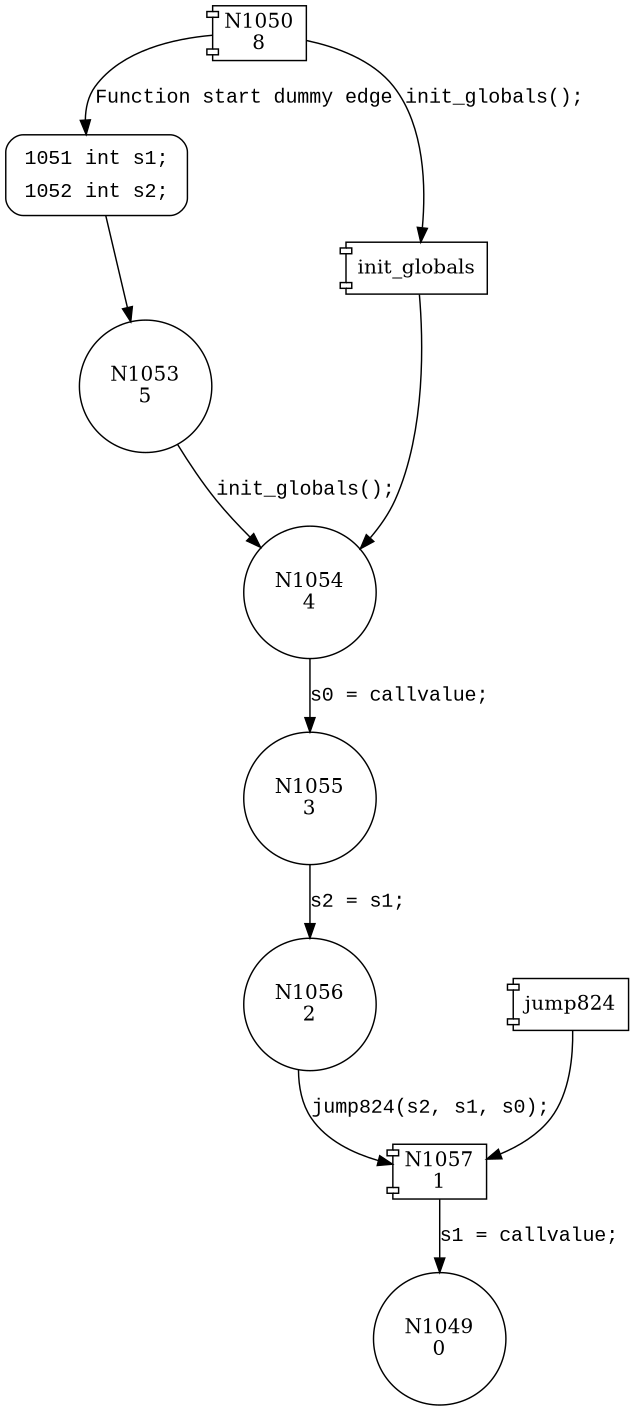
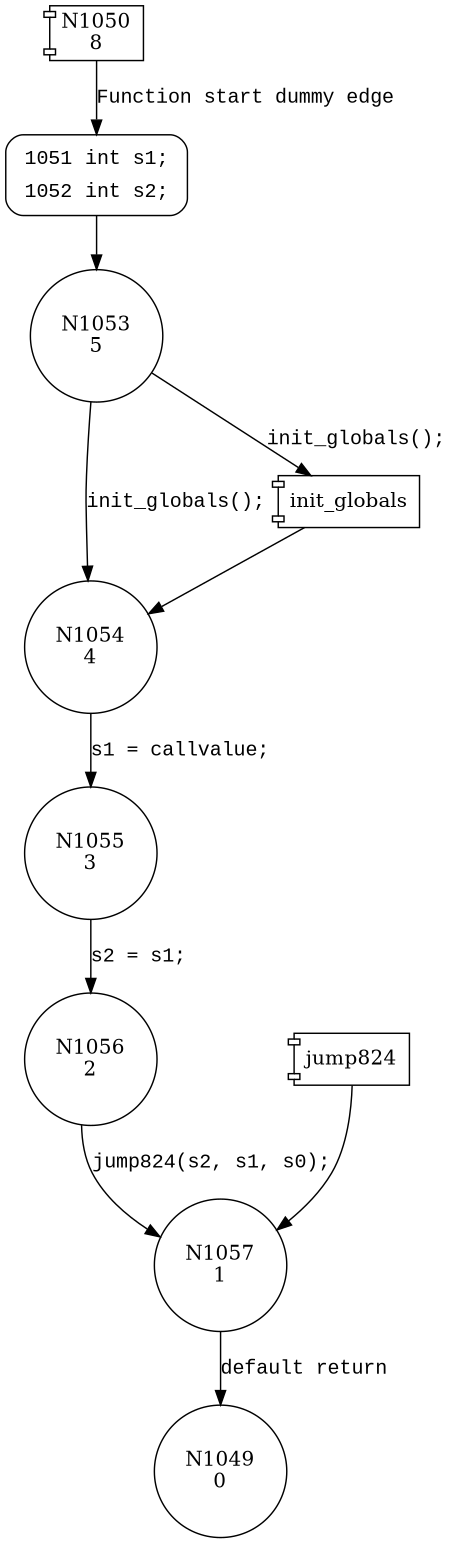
(406, 106) -> (225, 420)
(399, 695) -> (180, 750)
(440, 1172) -> (221, 1265)
(529, 1236) -> (304, 1368)
